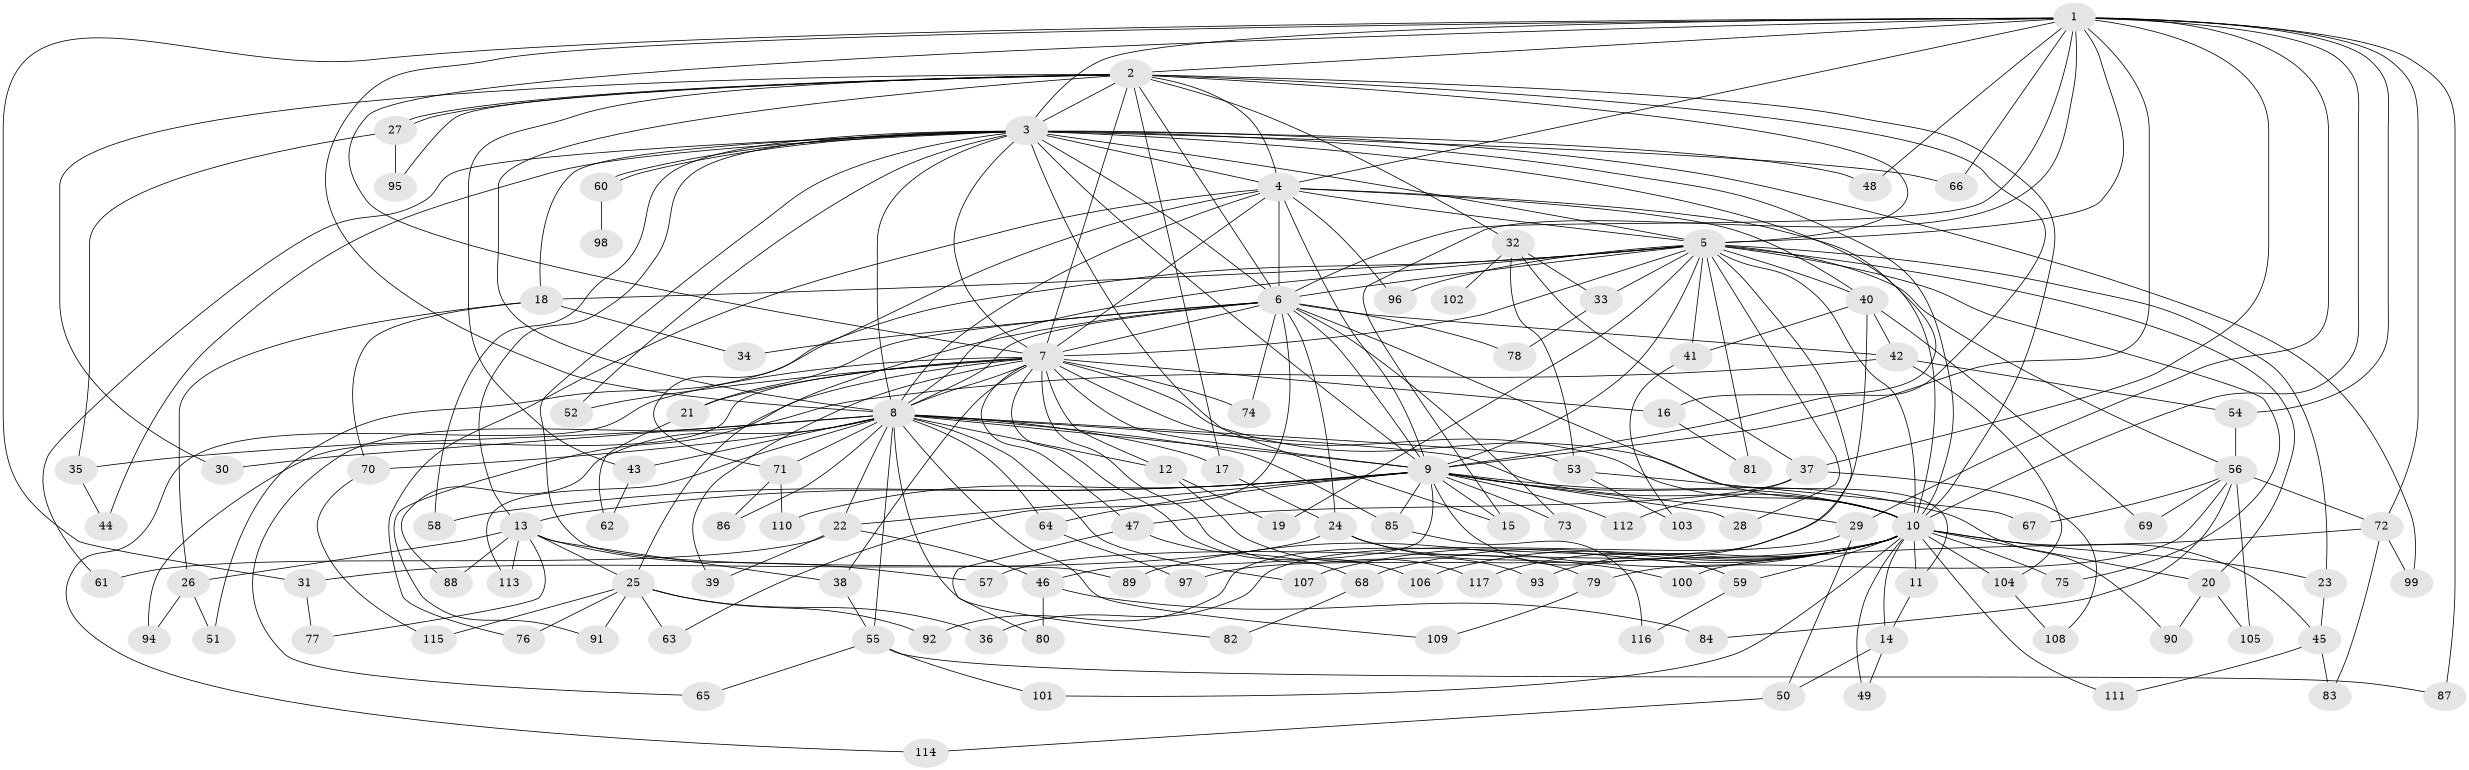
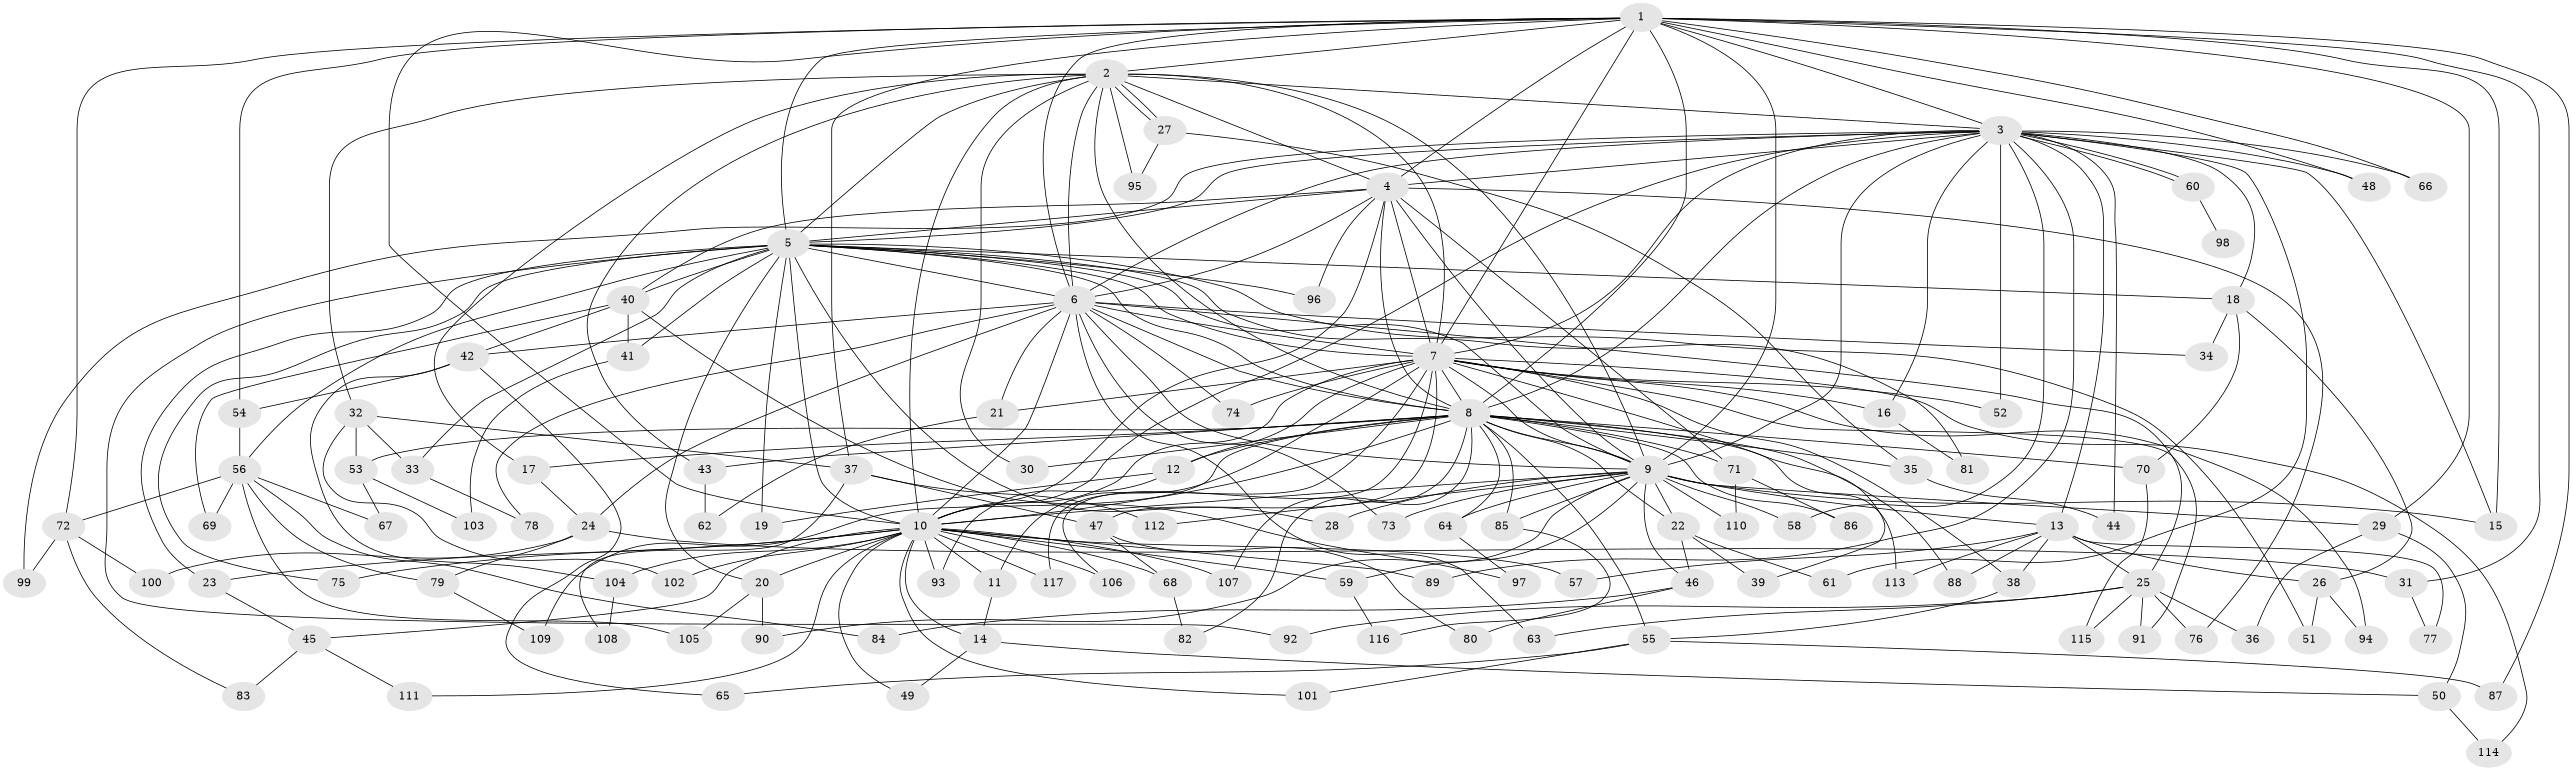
none -> (796, 552)
